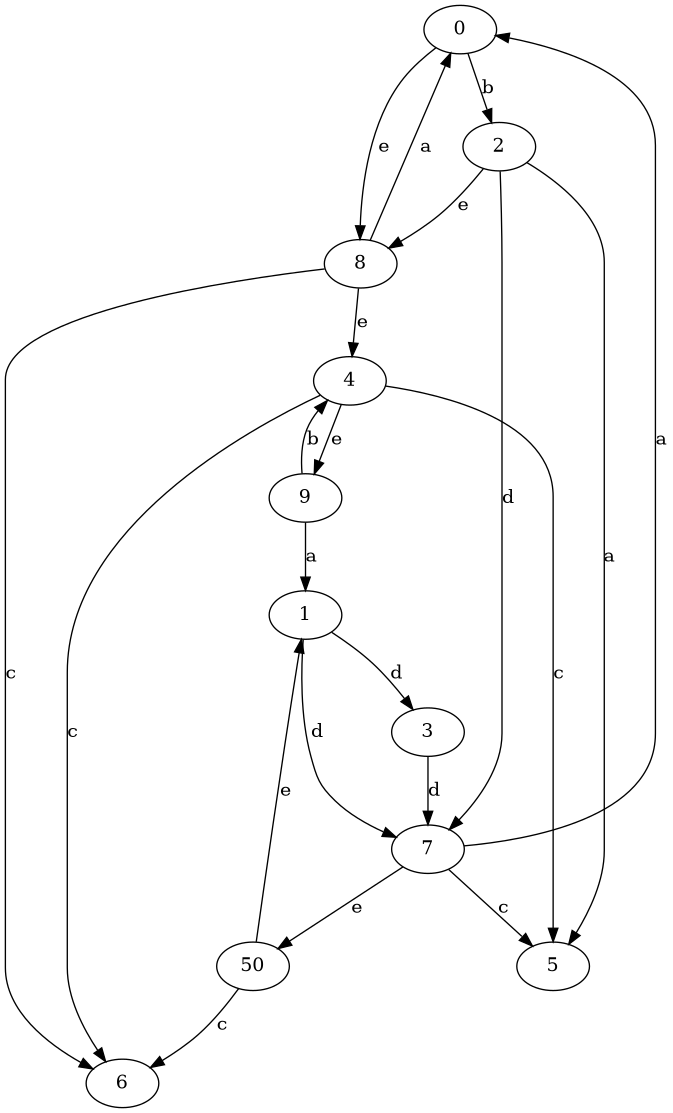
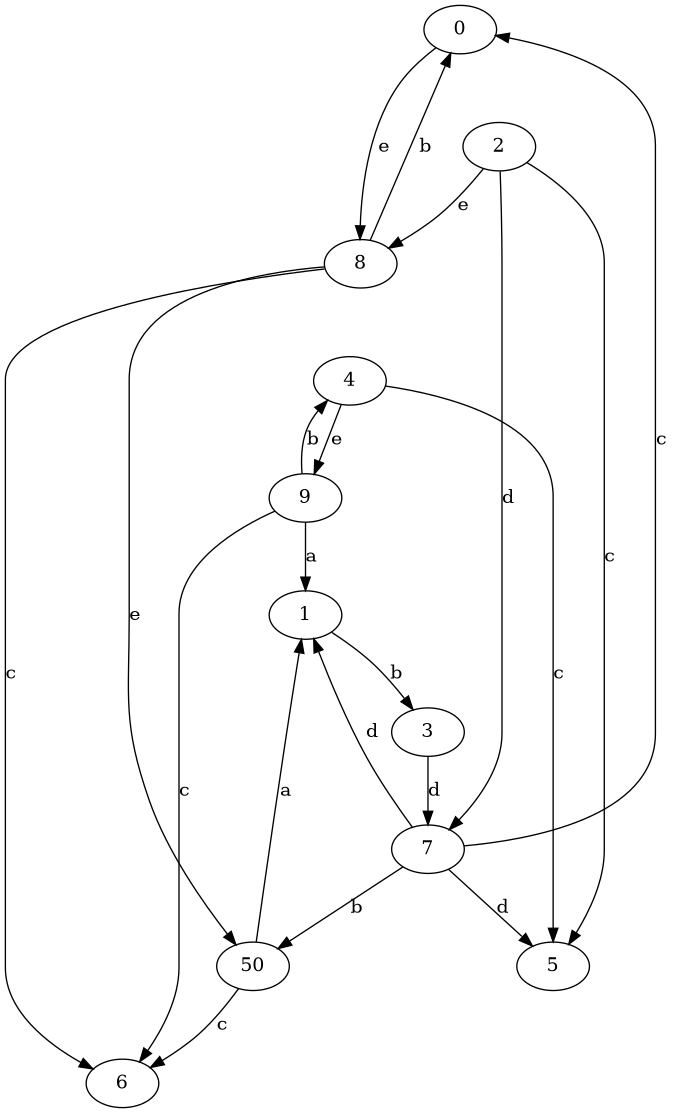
(478, 82) -> none
(426, 147) -> (426, 147)
(356, 316) -> (129, 546)
(661, 439) -> (661, 439)
(610, 557) -> (610, 557)
(68, 668) -> (179, 762)
(397, 674) -> (397, 674)
(310, 752) -> (359, 743)
(286, 791) -> (286, 791)
(357, 908) -> (357, 908)
(503, 908) -> (503, 908)
